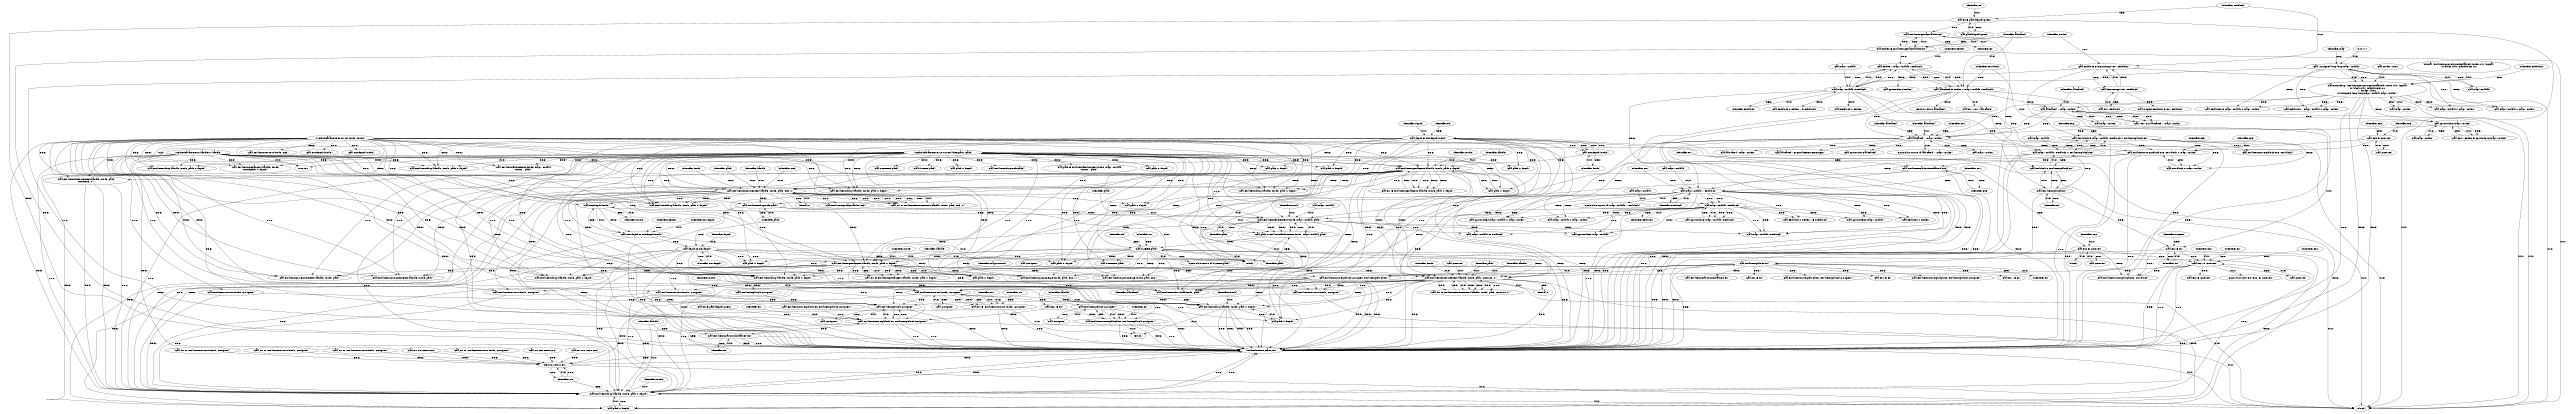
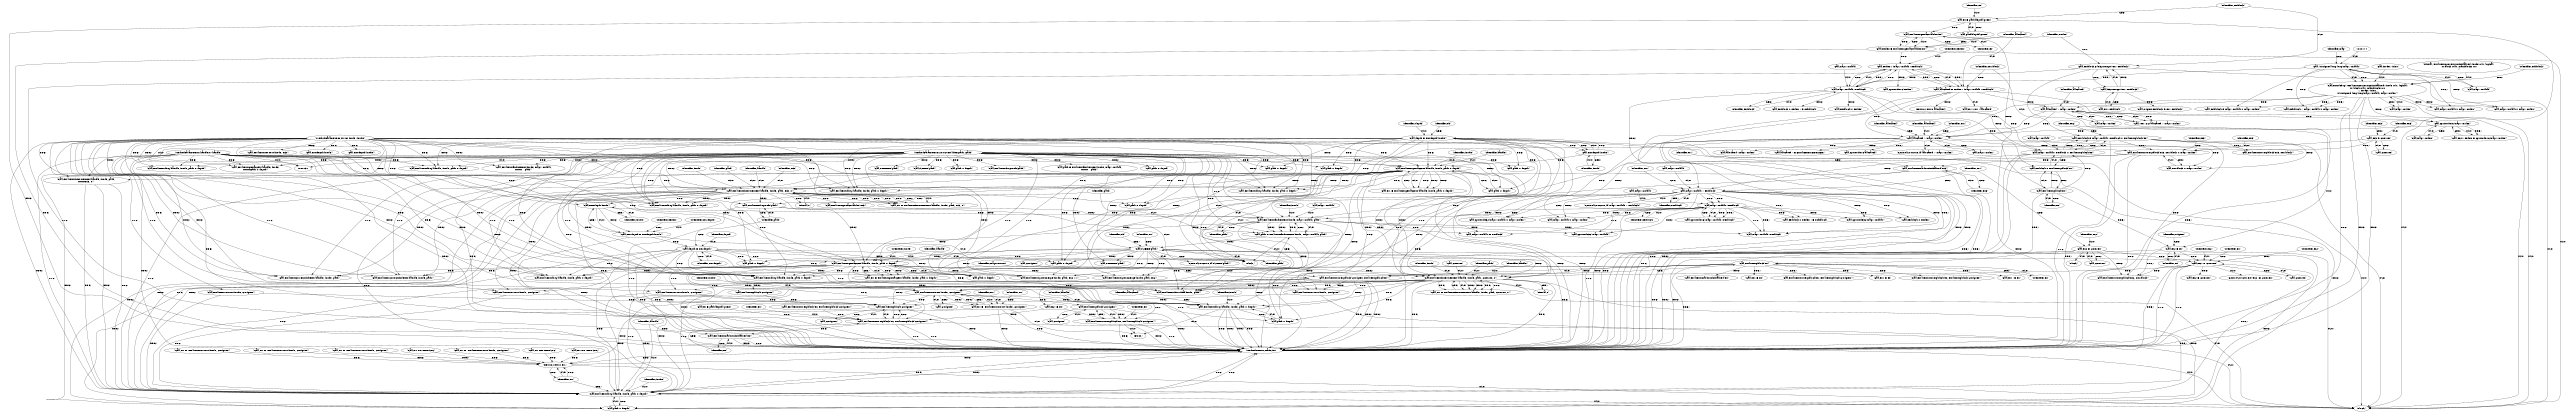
(1116, 195) -> none
(1559, 205) -> (1559, 205)
